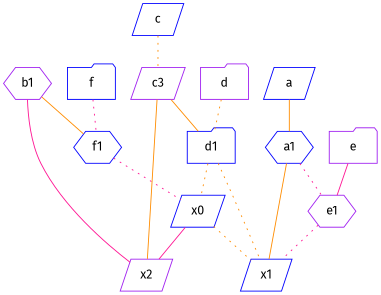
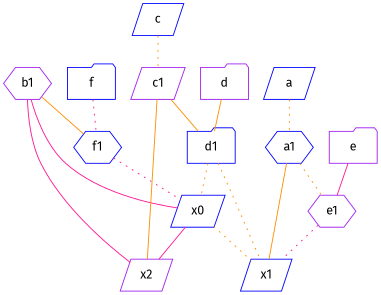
(158, 83) -> (158, 83)
(218, 115) -> (218, 115)
(289, 115) -> (289, 115)
none -> (86, 178)
(311, 179) -> (311, 179)
